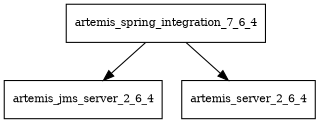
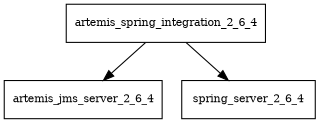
(166, 23) -> (166, 23)
(249, 100) -> (249, 100)
